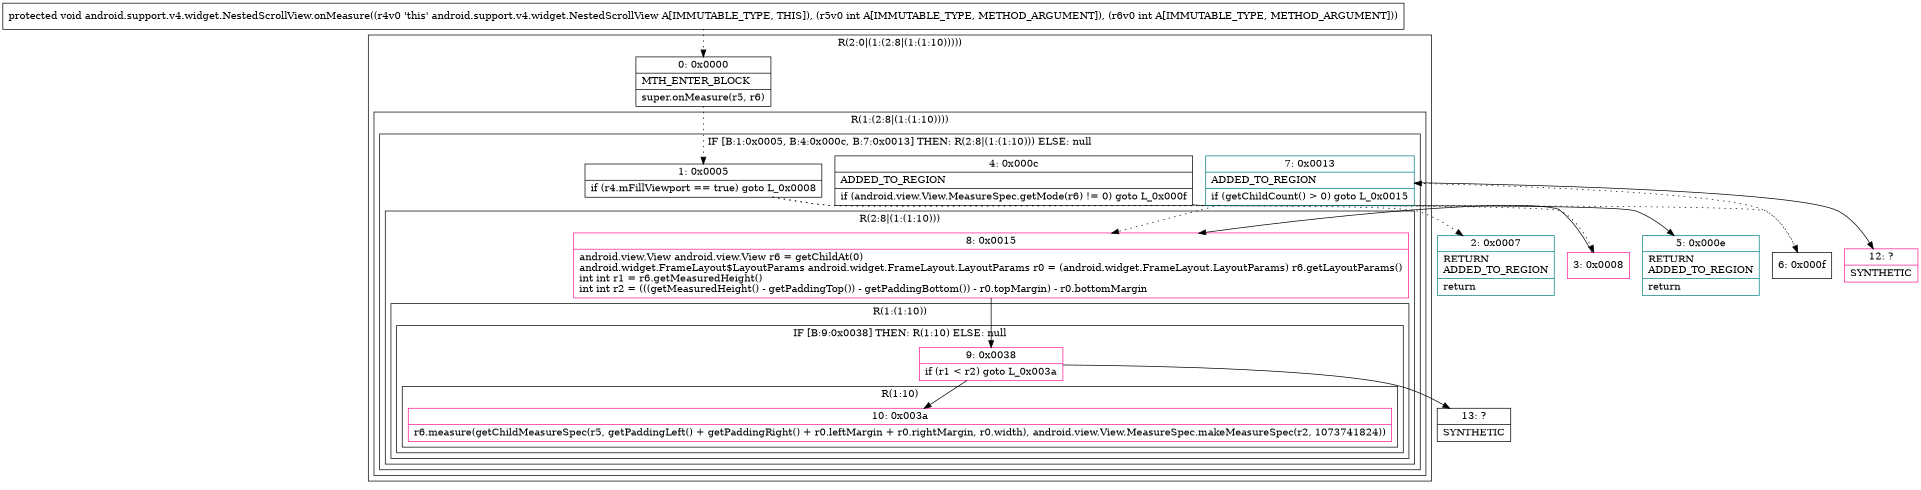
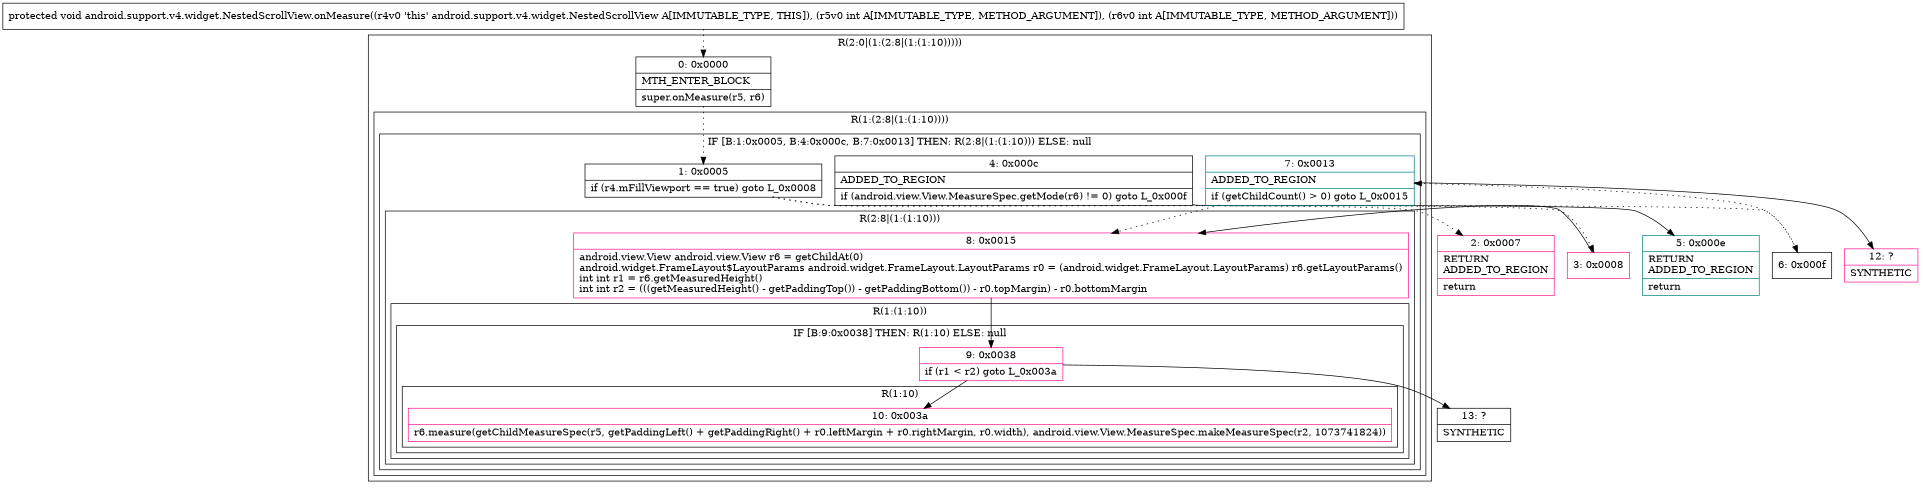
(1496, 265) -> (1496, 265)
